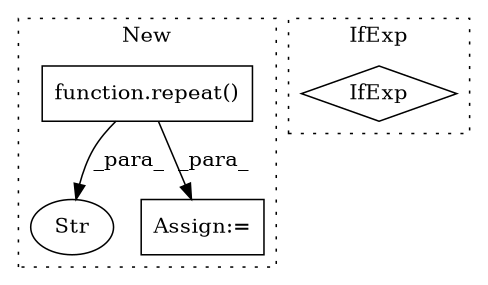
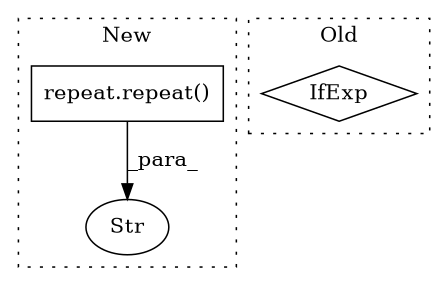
(379, 36) -> (339, 36)
(147, 94) -> (127, 94)
(203, 227) -> none
